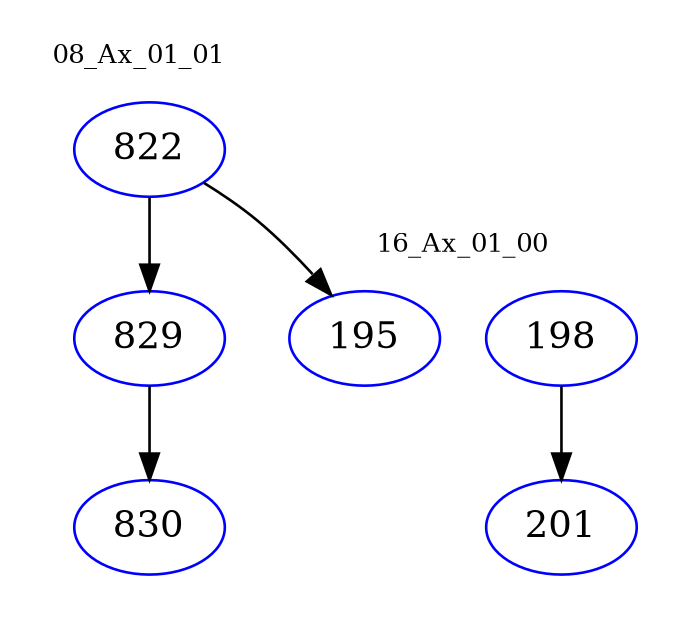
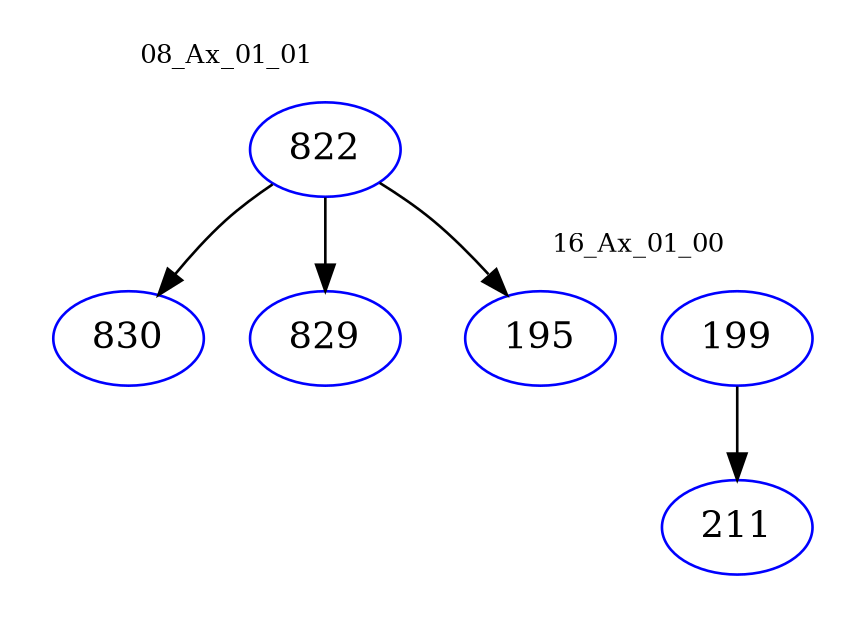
(561, 338) -> (737, 338)
(150, 420) -> (220, 225)
(561, 527) -> (737, 527)
